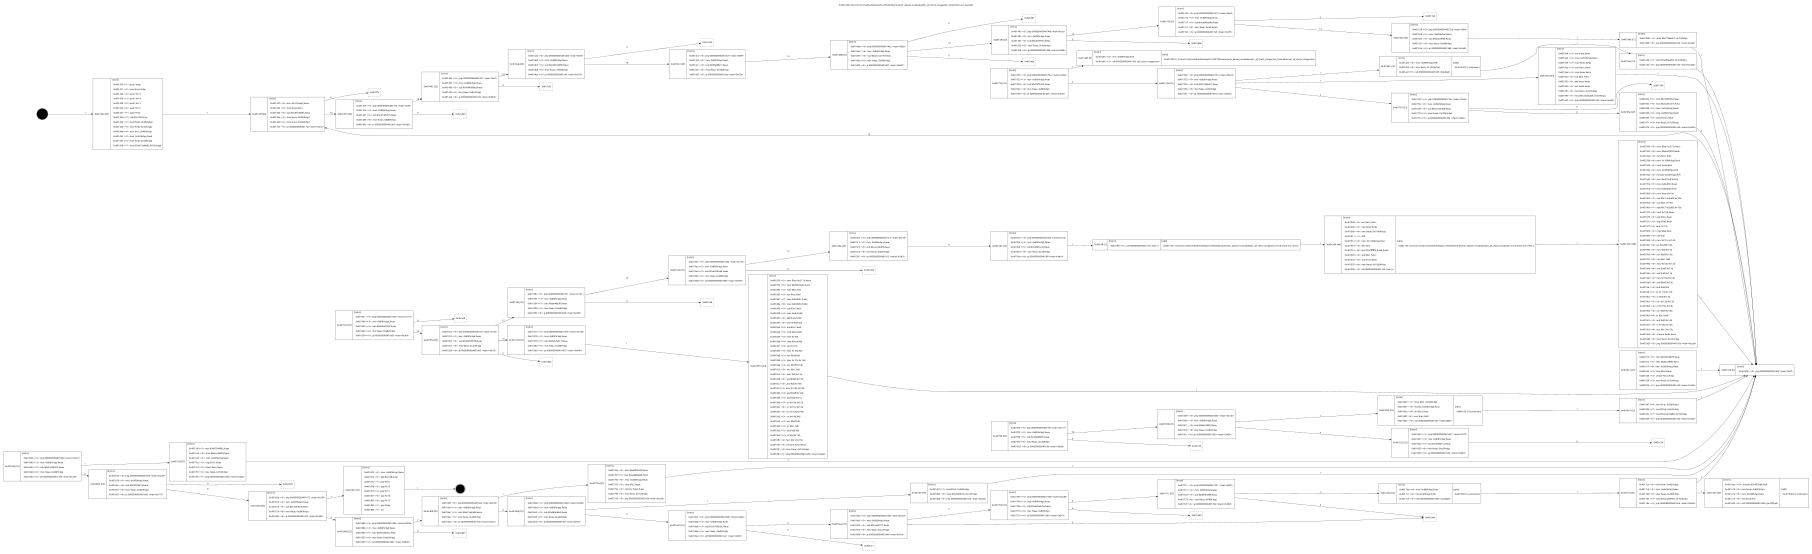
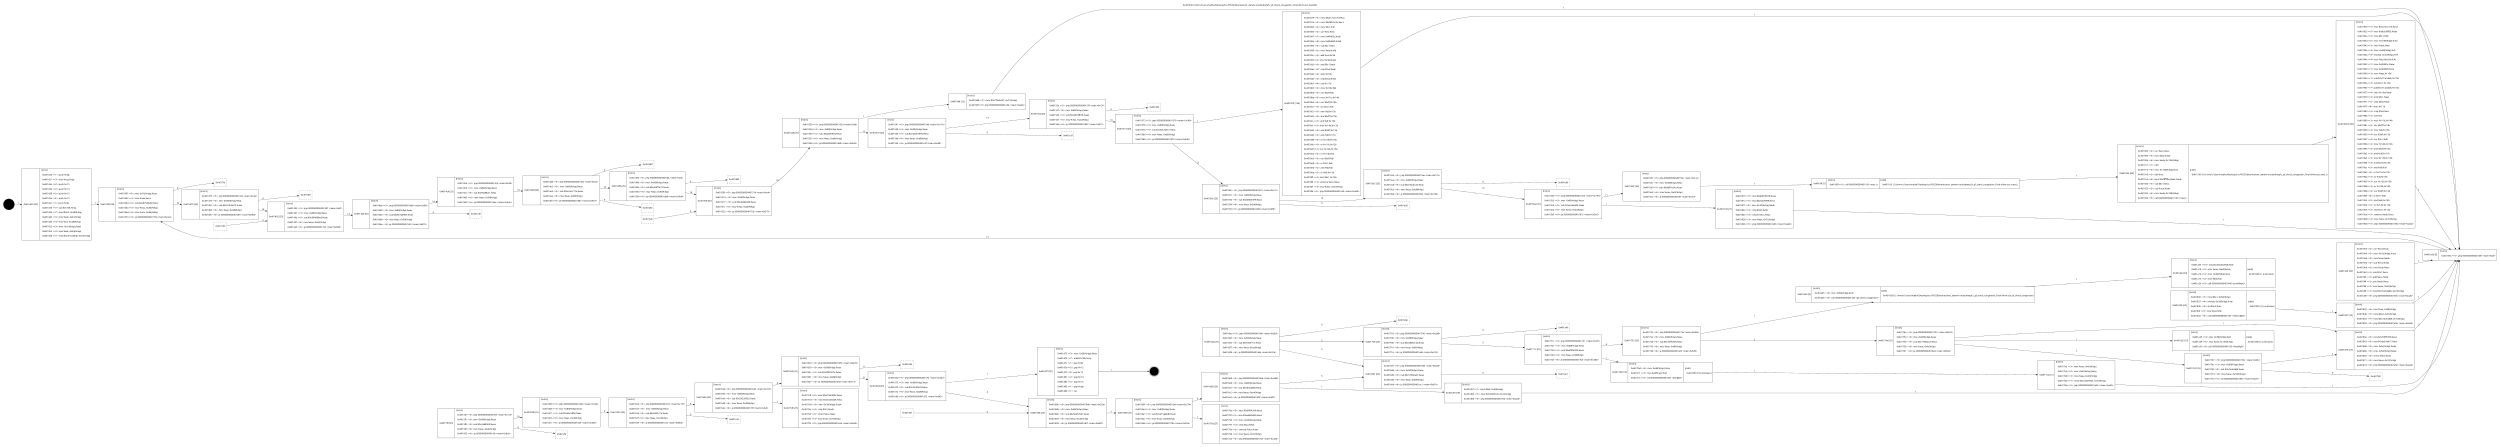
(1328, 19) -> (674, 216)
(1658, 61) -> none
(1386, 81) -> (2145, 328)
(519, 87) -> (246, 223)
none -> (862, 133)
none -> (1658, 207)
(504, 322) -> (1197, 163)
none -> (690, 405)
(1306, 418) -> none
(1019, 462) -> none
(1236, 467) -> none
(1700, 493) -> (2098, 282)
(1328, 507) -> (1611, 345)
(787, 525) -> (1321, 358)
(433, 533) -> (970, 413)
